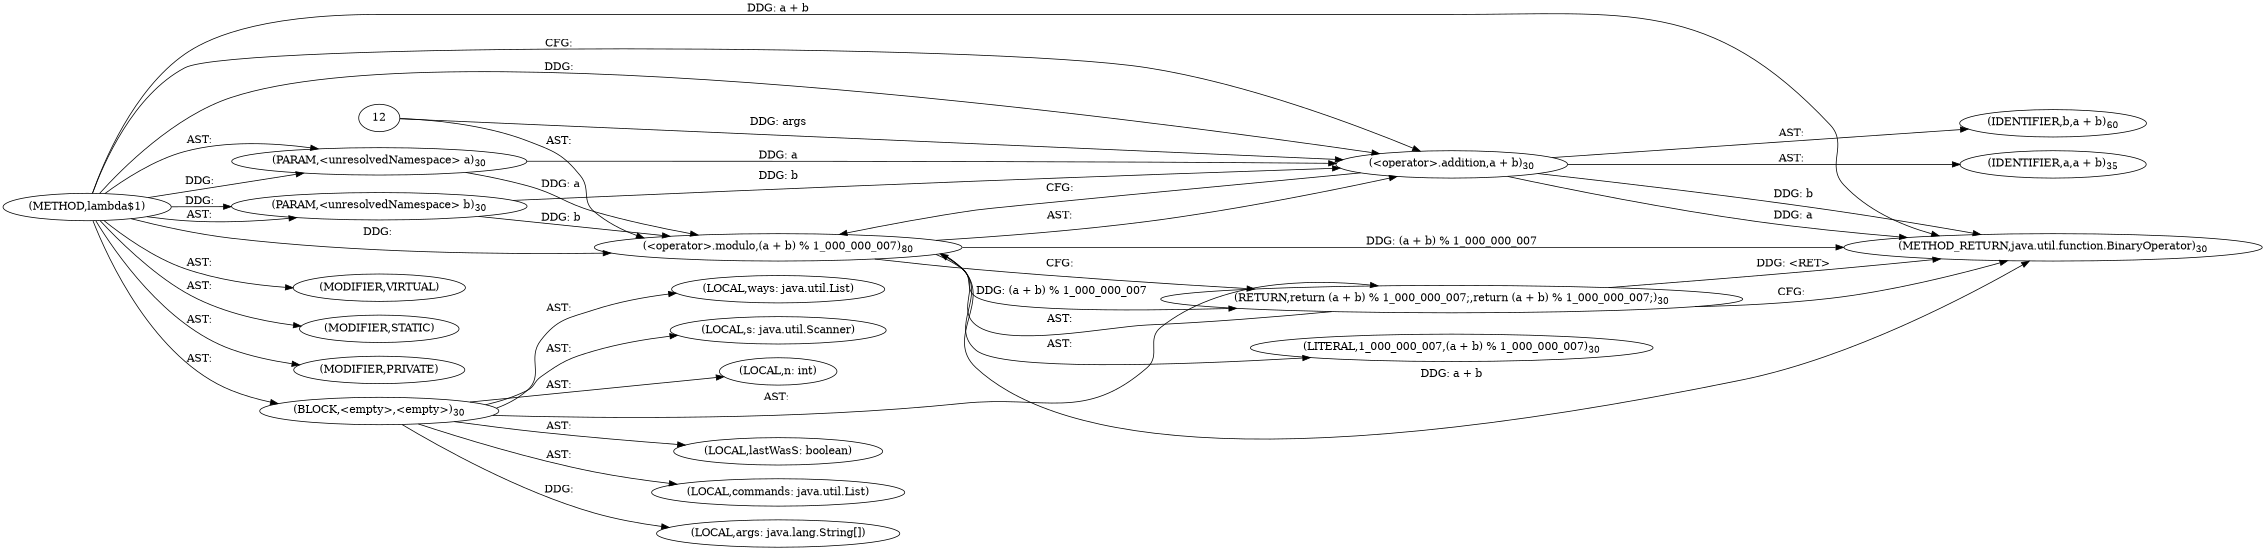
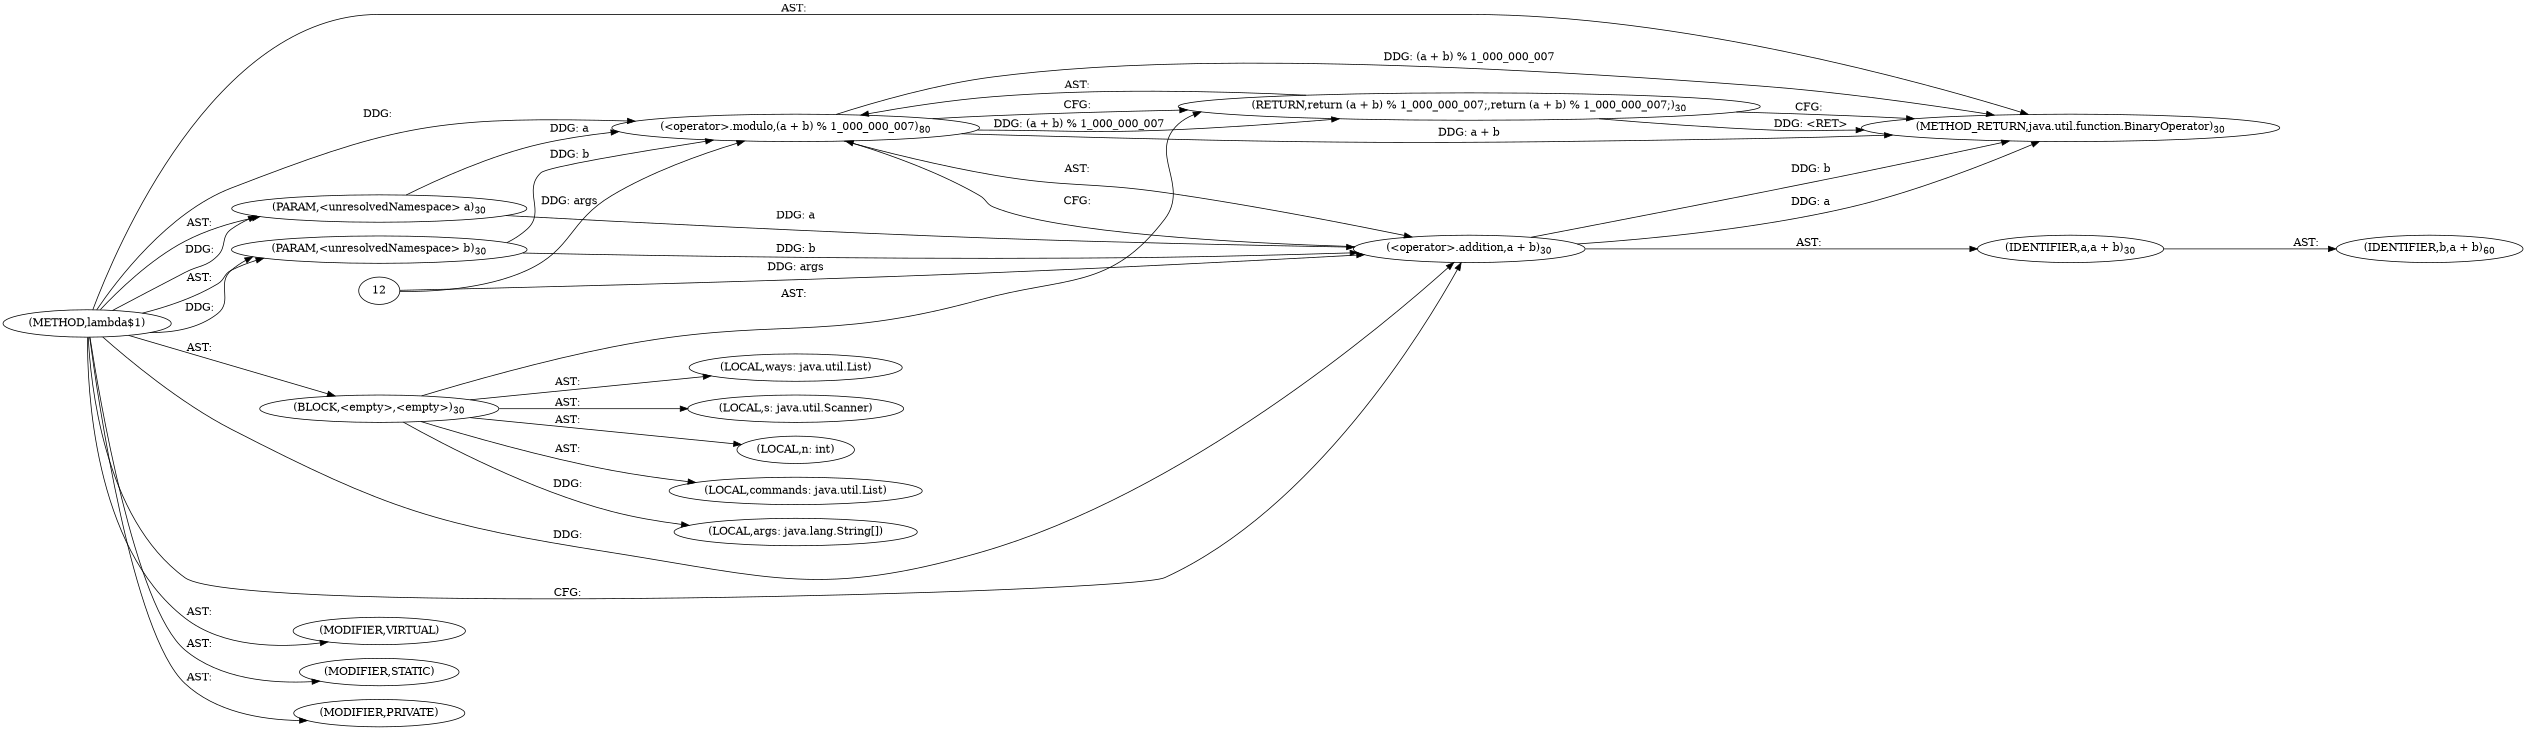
(778, 9) -> (796, 9)
(561, 141) -> (569, 201)
(1756, 144) -> (2246, 249)
(2112, 163) -> (2130, 248)
(1452, 348) -> none
(778, 451) -> none
